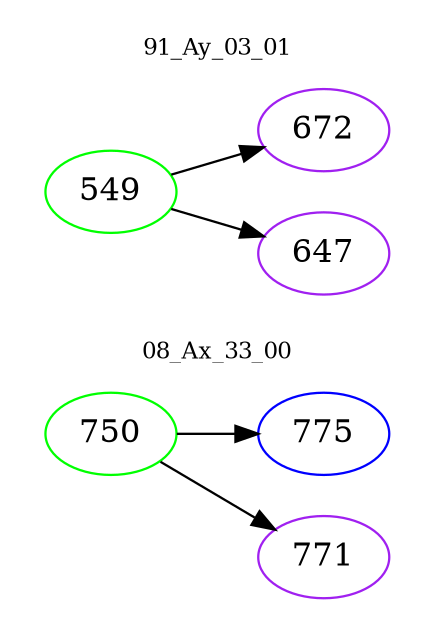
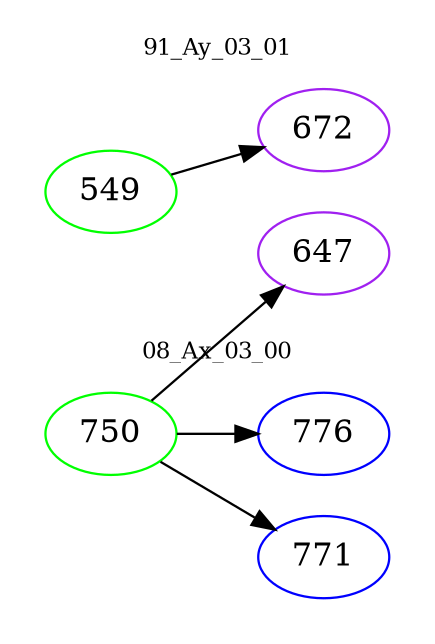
(206, 219) -> (209, 351)
(217, 353) -> (217, 353)
(324, 434) -> (324, 434)
(324, 557) -> (324, 557)
